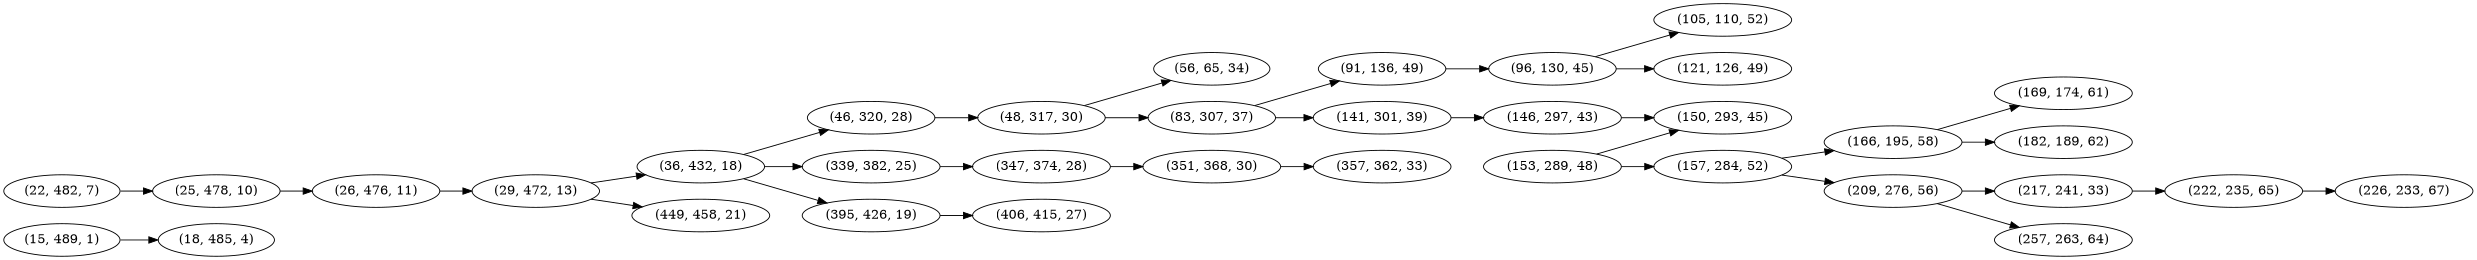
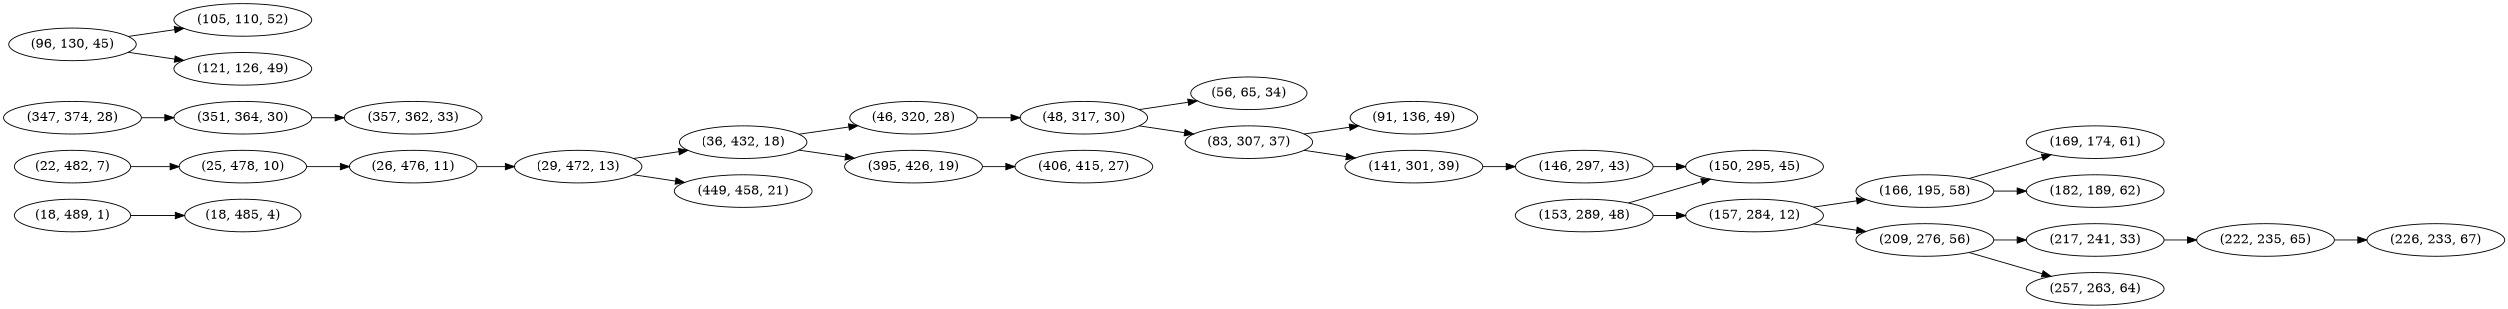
(1463, 69) -> none
(1723, 118) -> (1755, 167)
(871, 167) -> none
(1212, 167) -> (243, 118)
(1723, 167) -> (1755, 216)
(62, 240) -> (72, 216)
